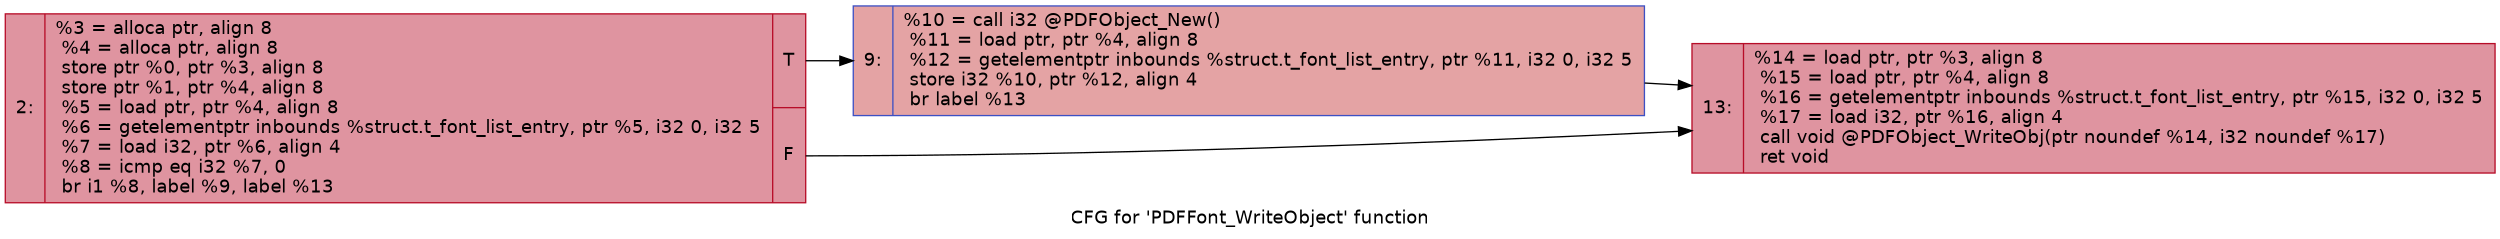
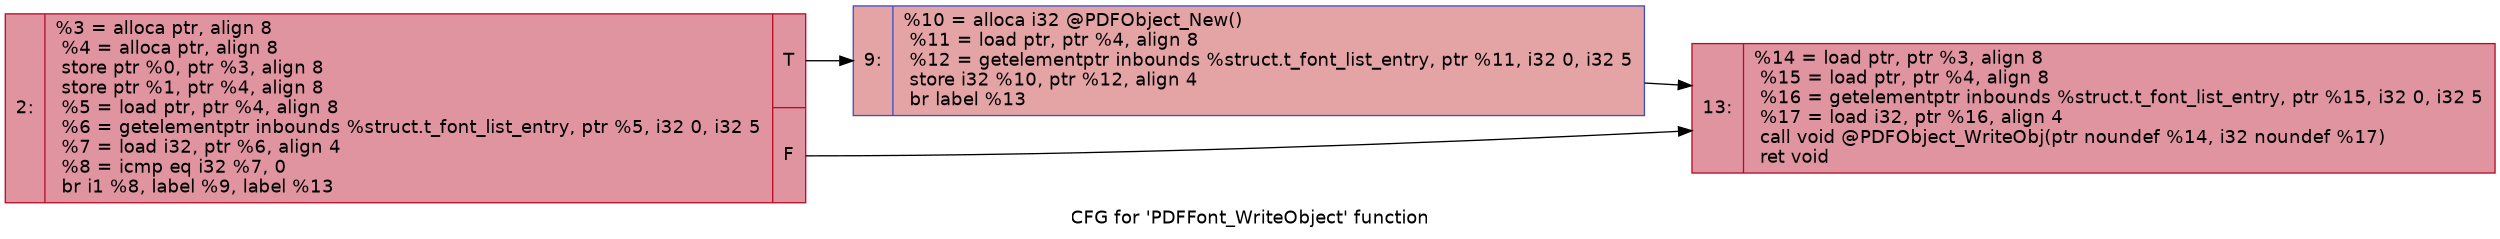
(1063, 20) -> (1073, 20)
